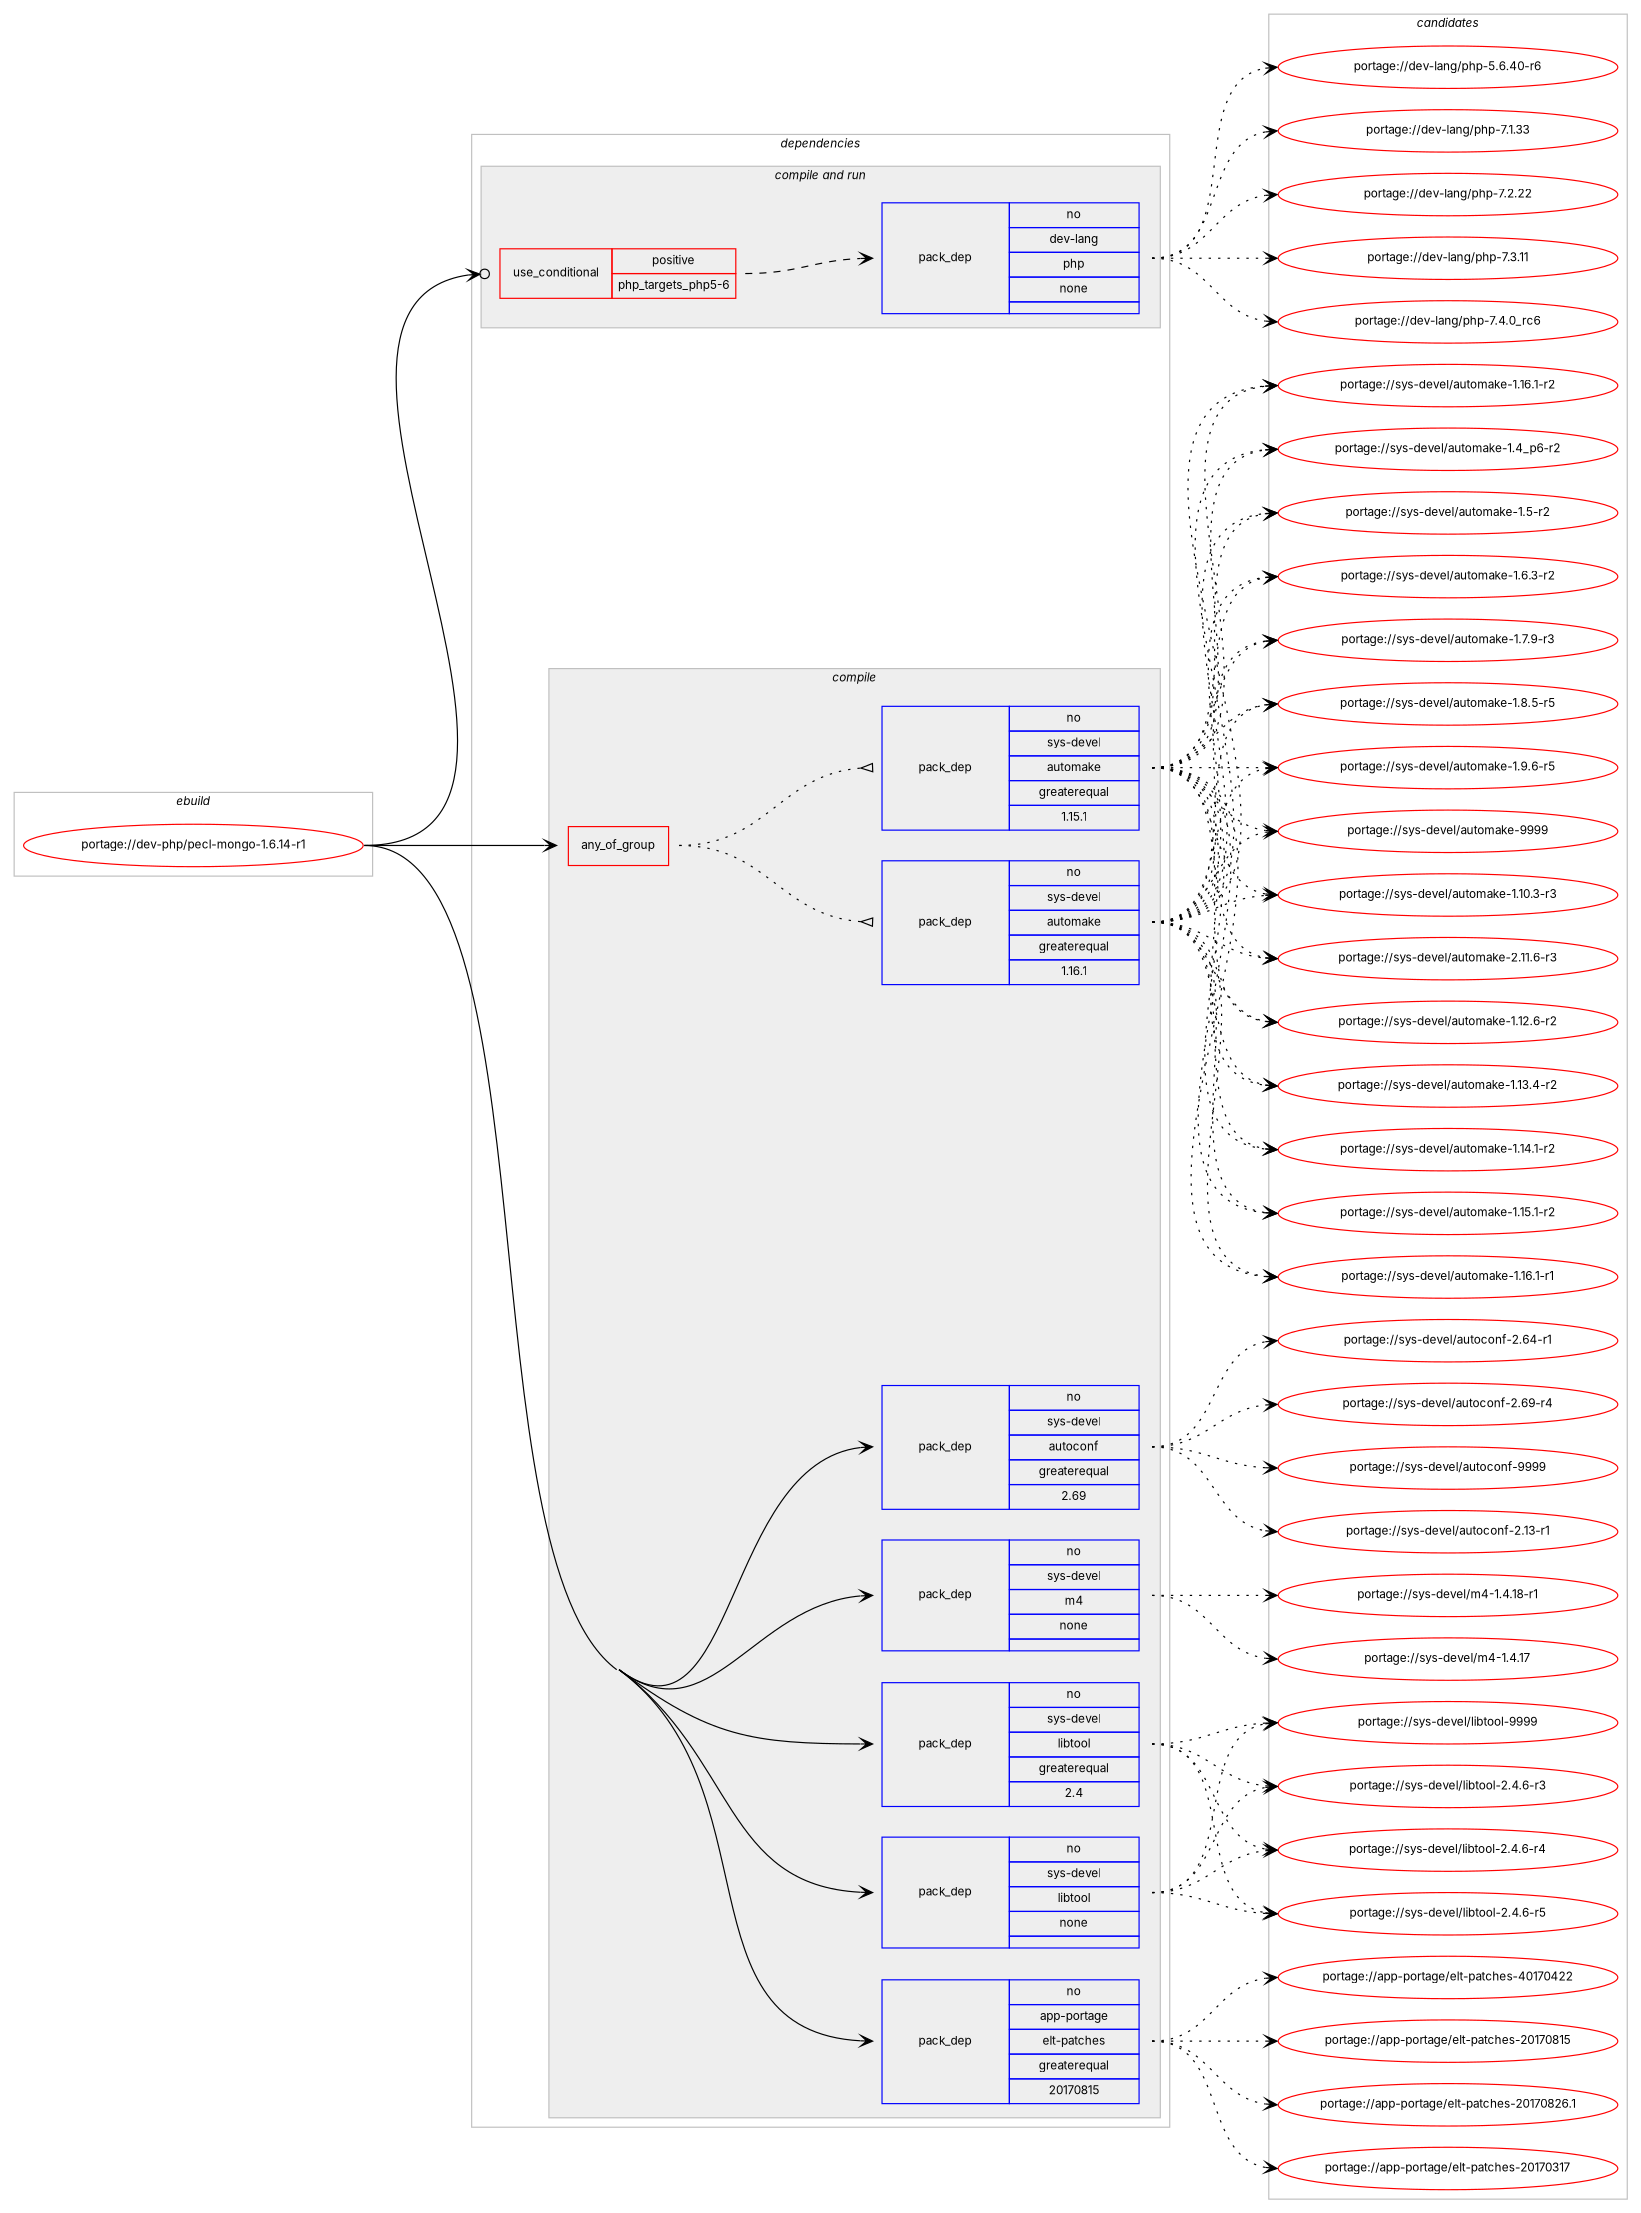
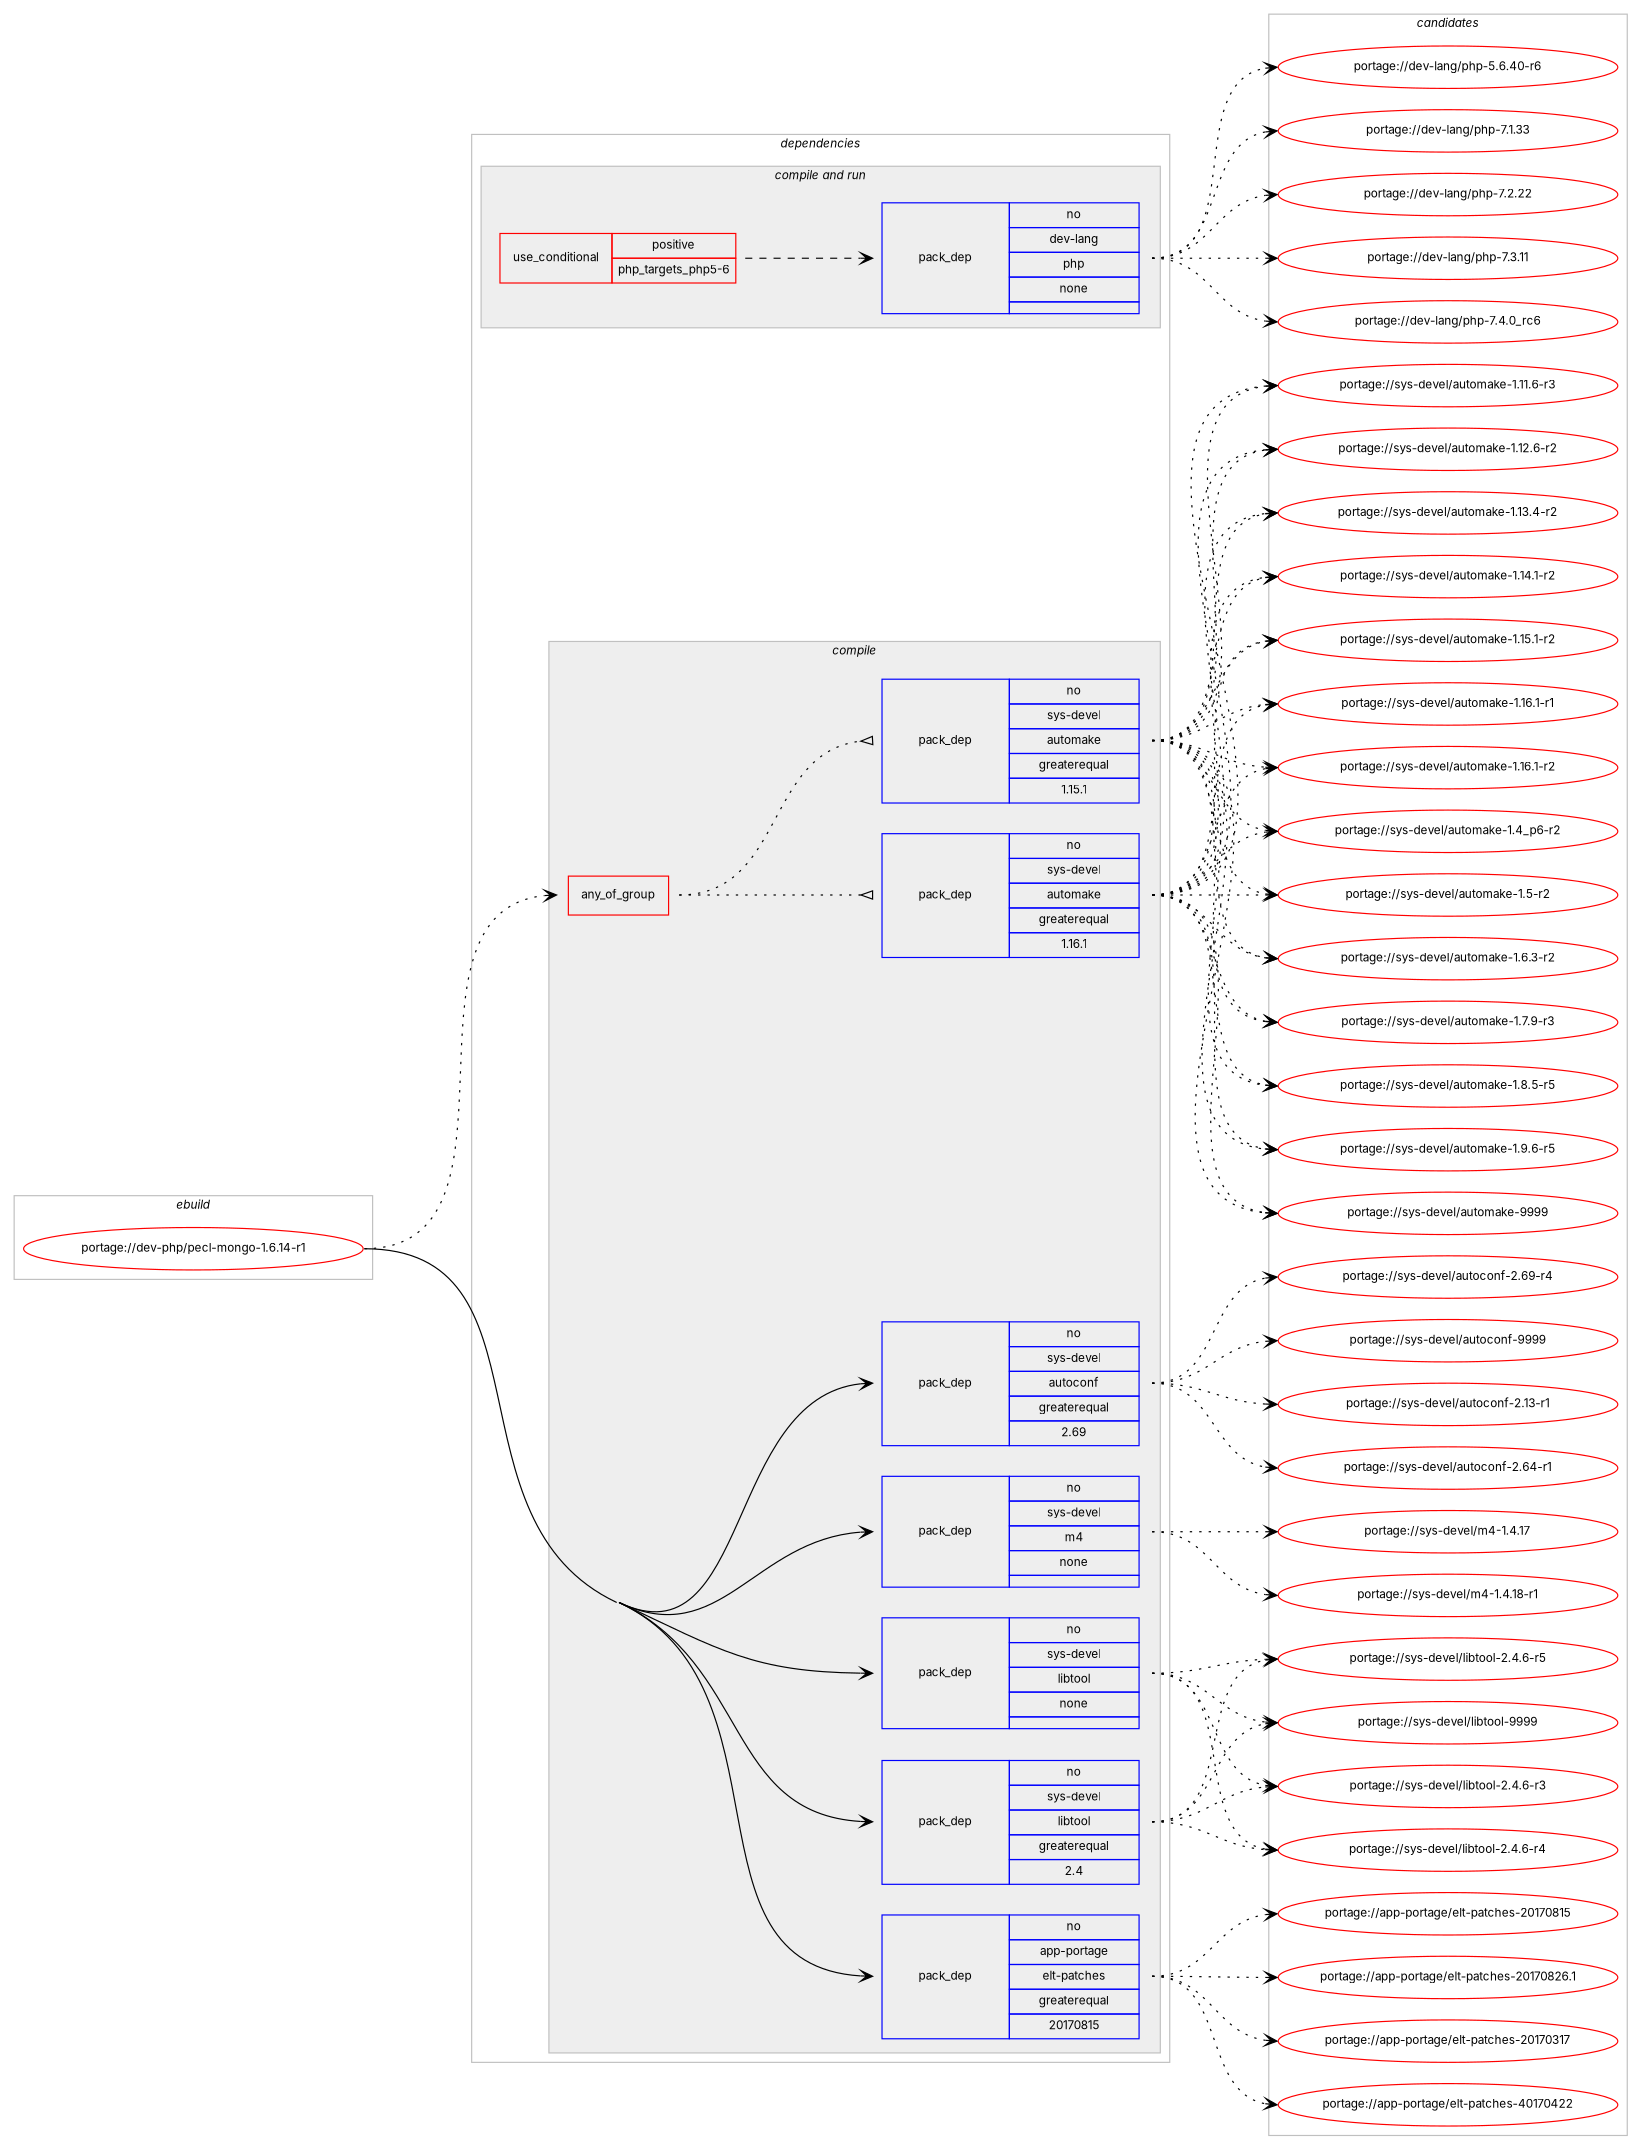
(429, 570) -> none
(454, 845) -> (460, 1078)
(1448, 895) -> none
(1448, 959) -> (1448, 386)
